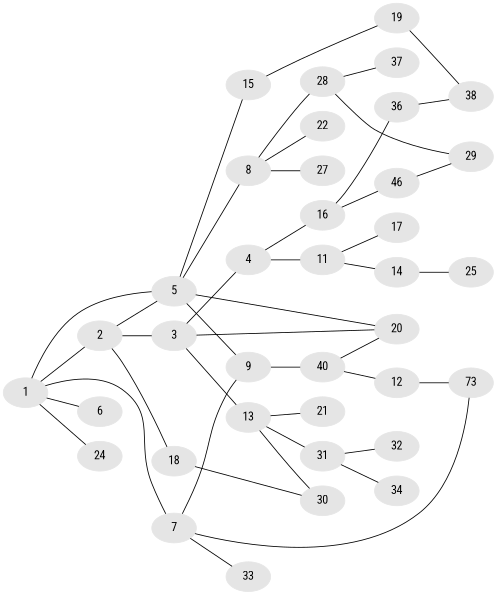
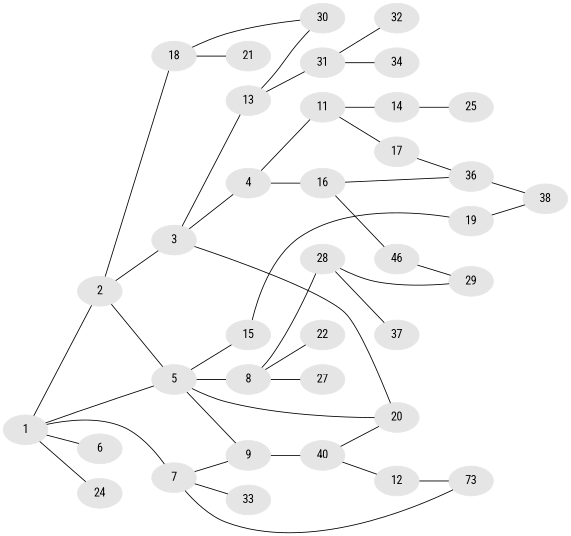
none -> (434, 164)
(285, 415) -> (211, 56)
